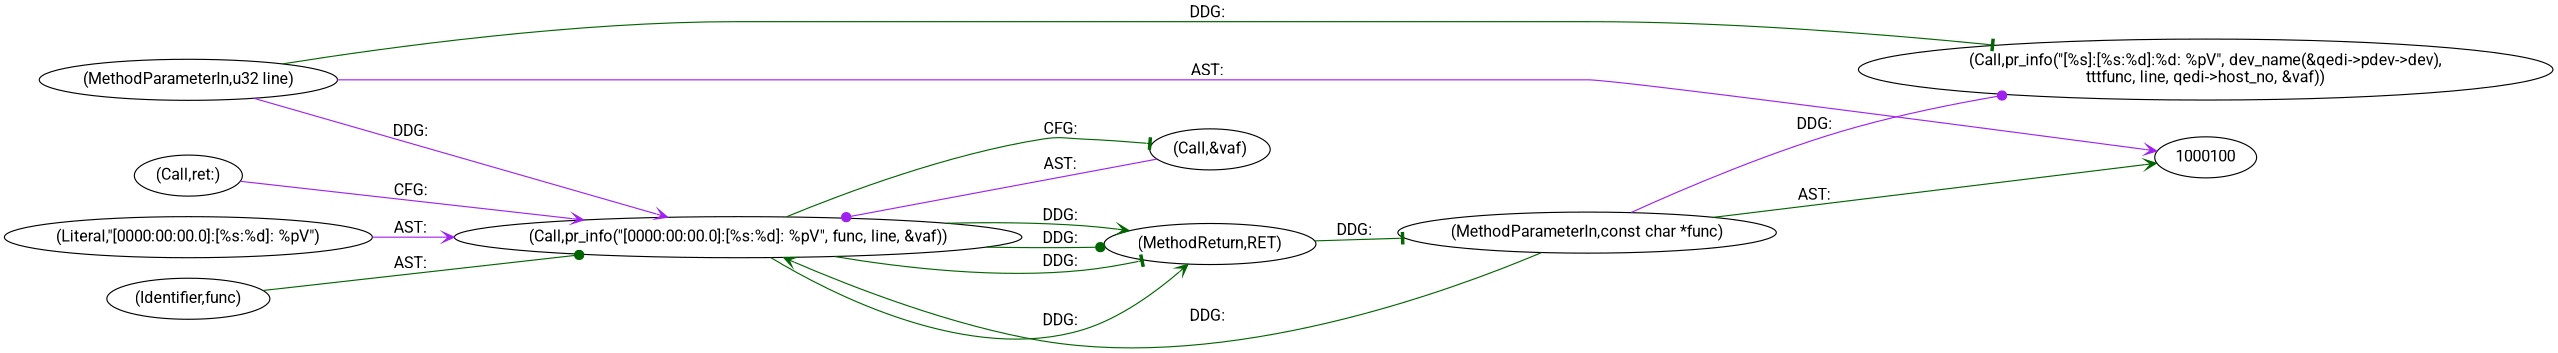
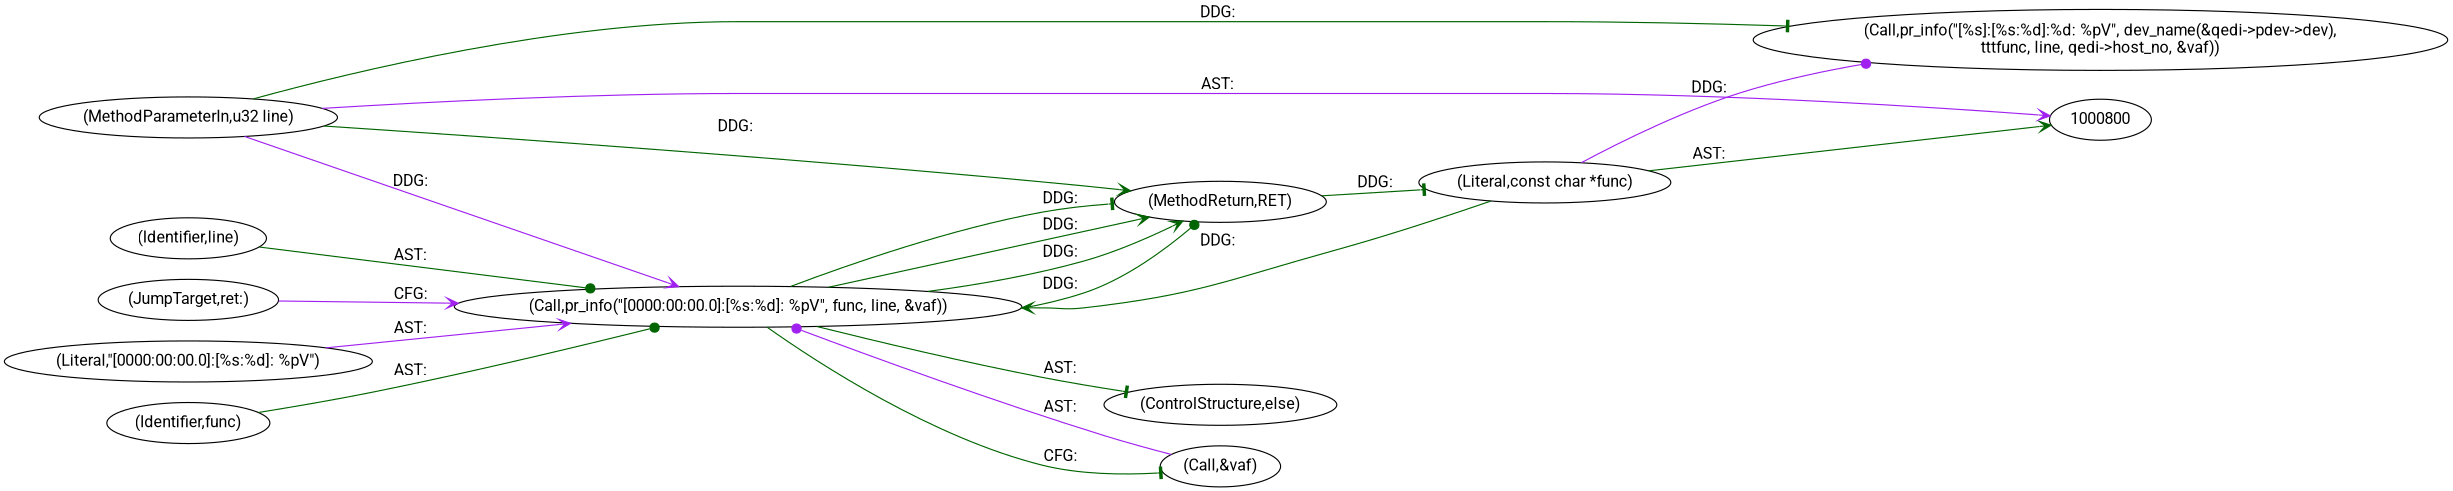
none -> (722, 155)
(2206, 157) -> (2101, 120)
(188, 176) -> (188, 300)
(1587, 233) -> (1545, 182)
none -> (188, 238)
none -> (1220, 405)
